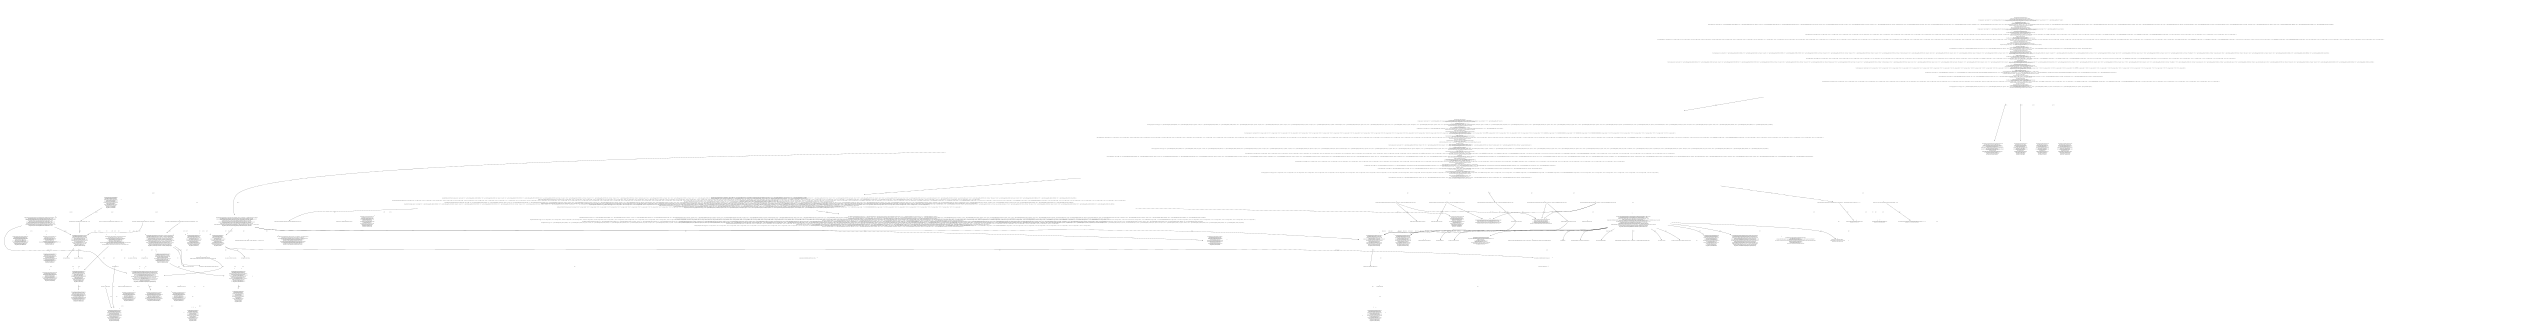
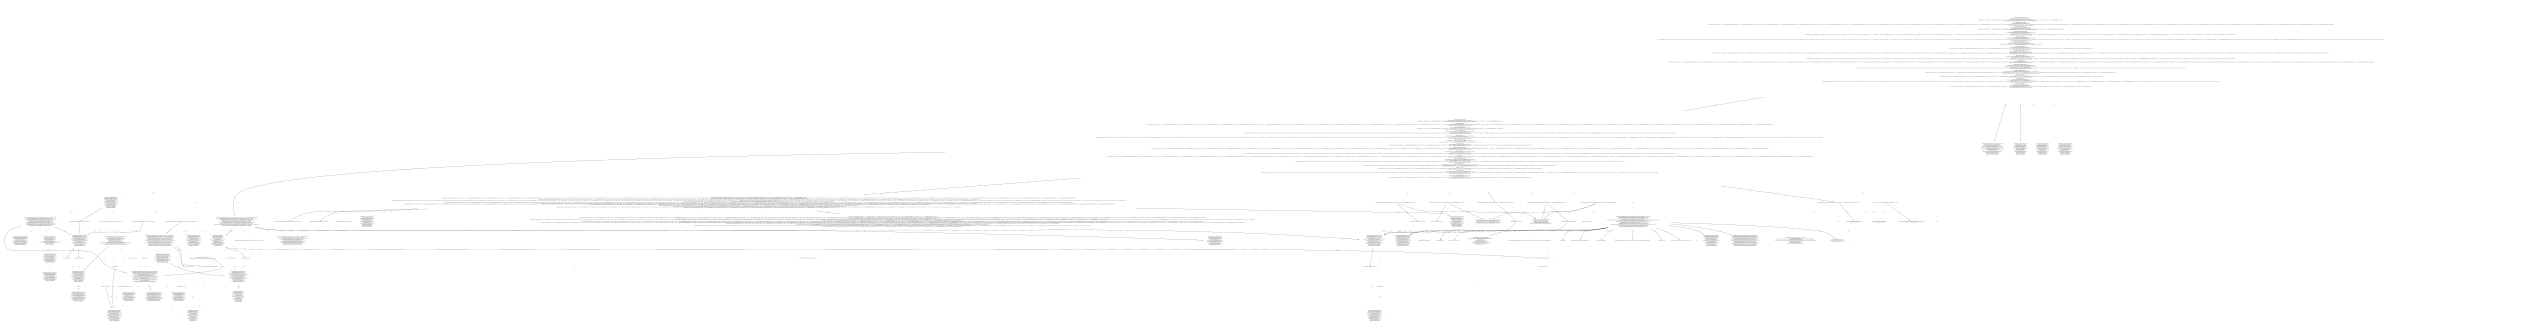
none -> (319, 222)
